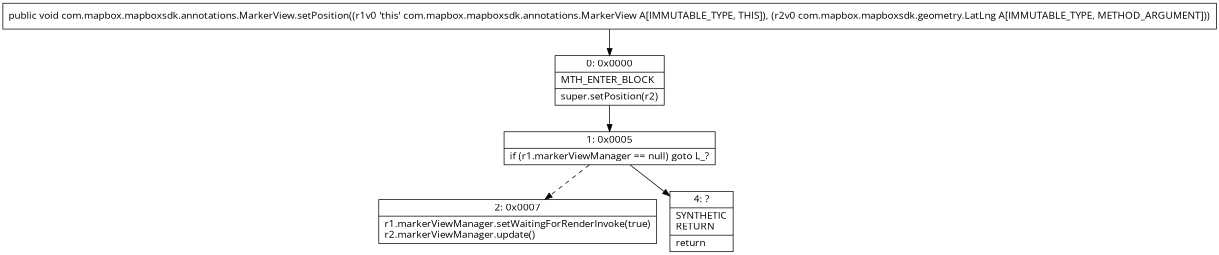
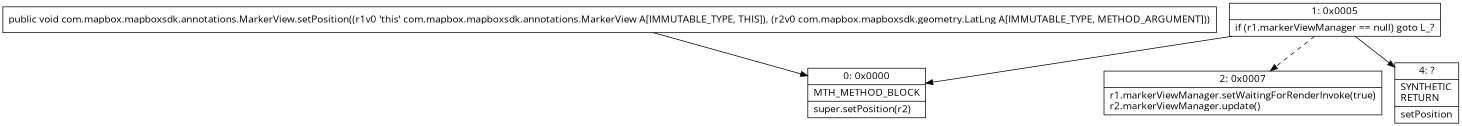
(607, 80) -> (867, 93)
(610, 115) -> (1082, 59)
(691, 243) -> (1427, 115)
